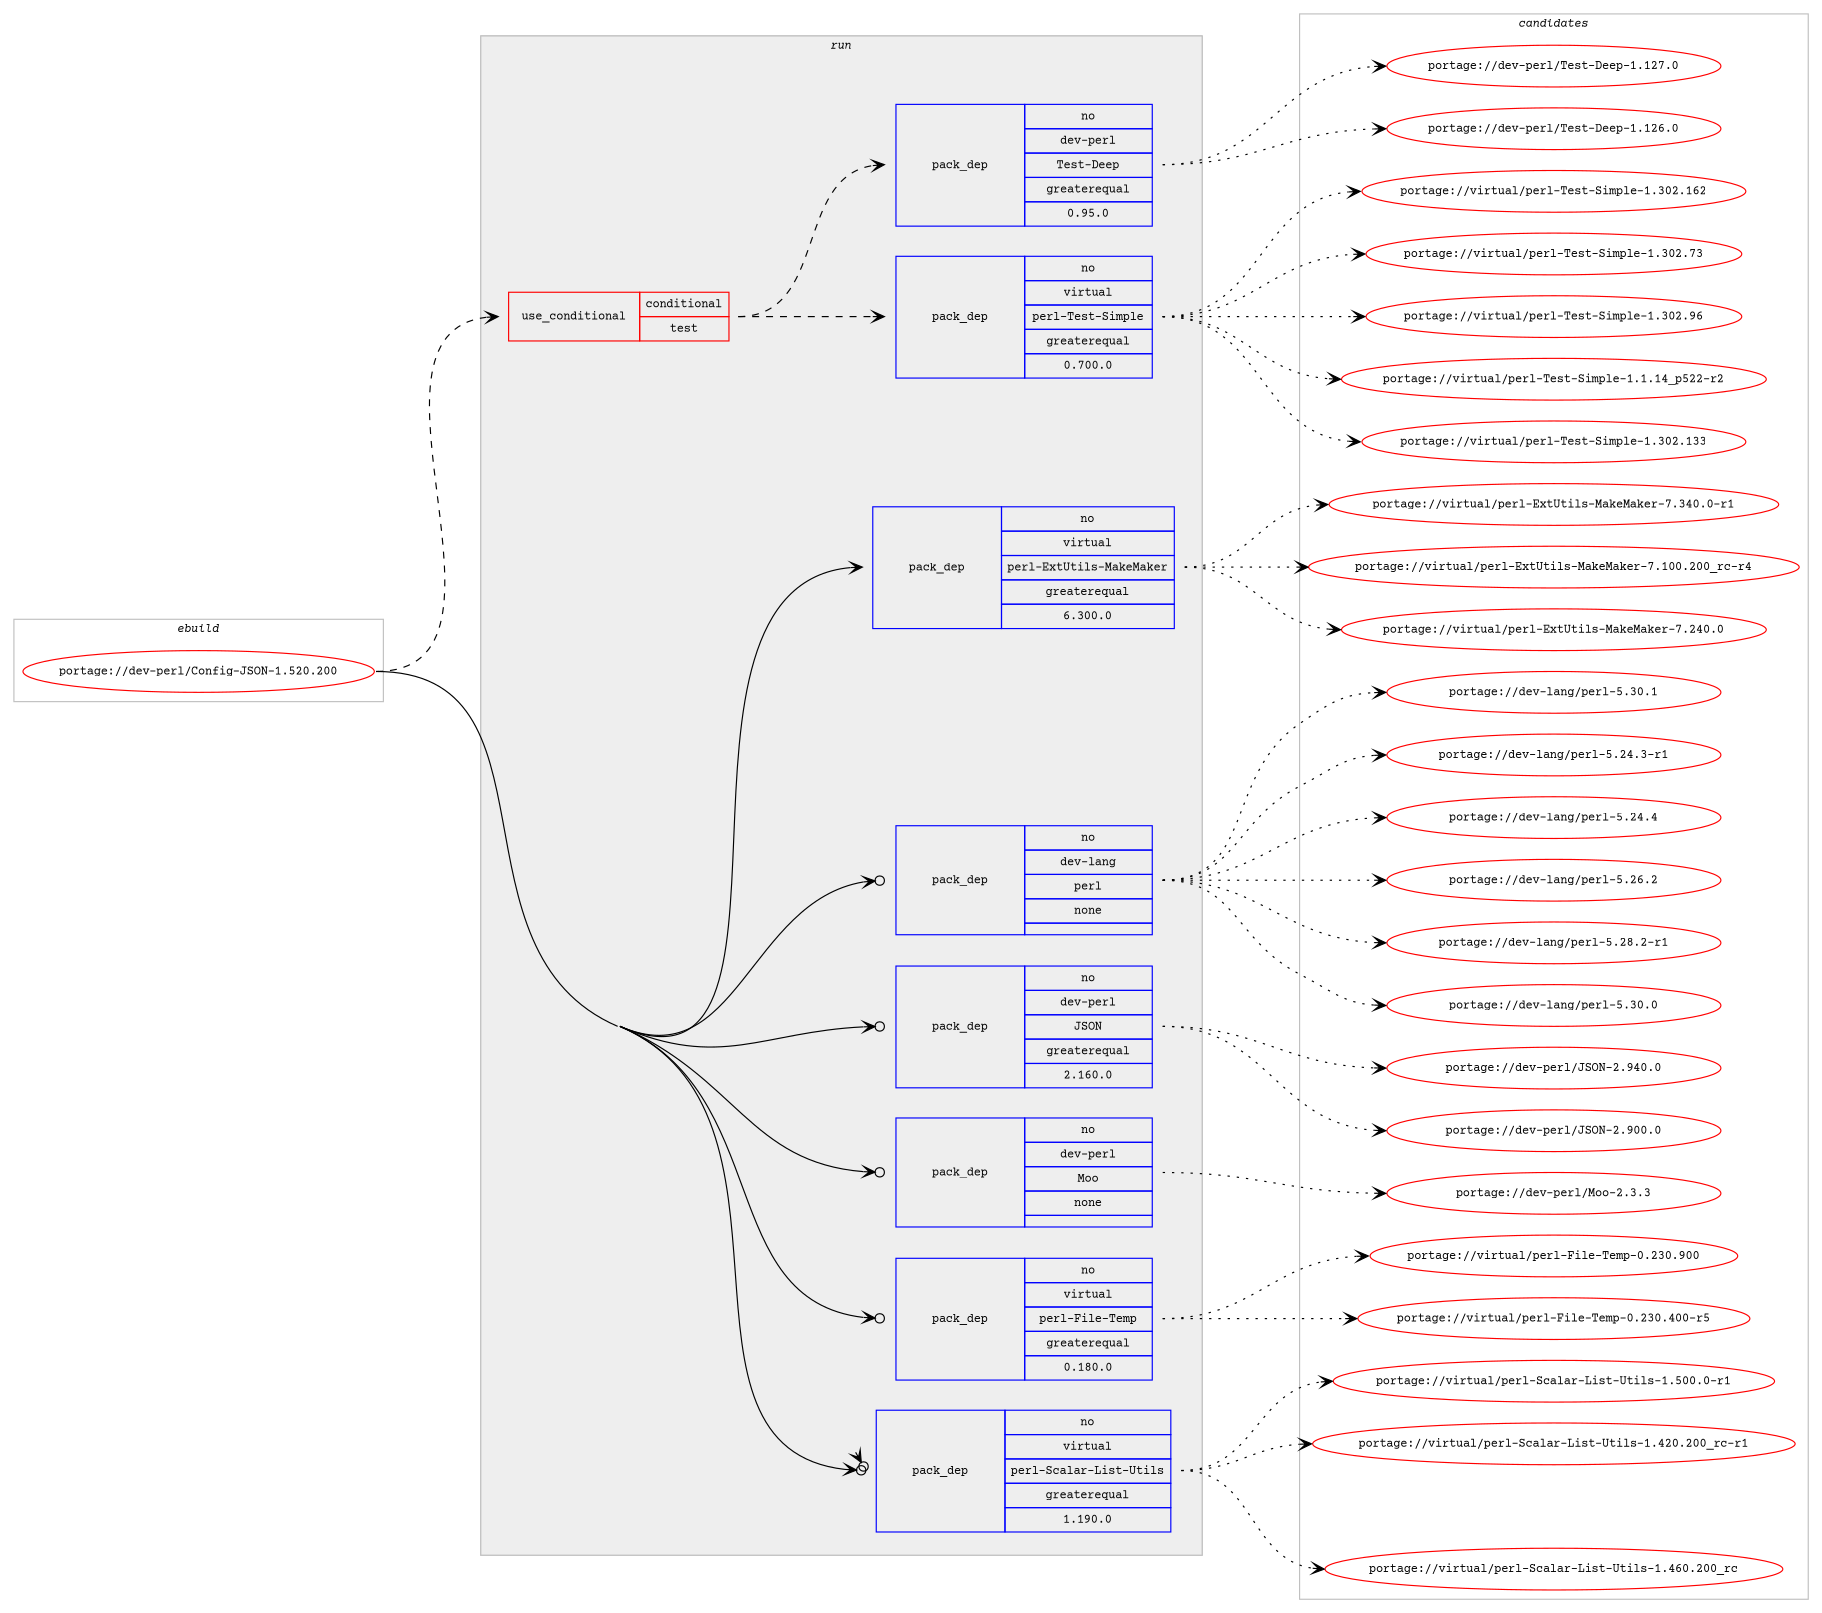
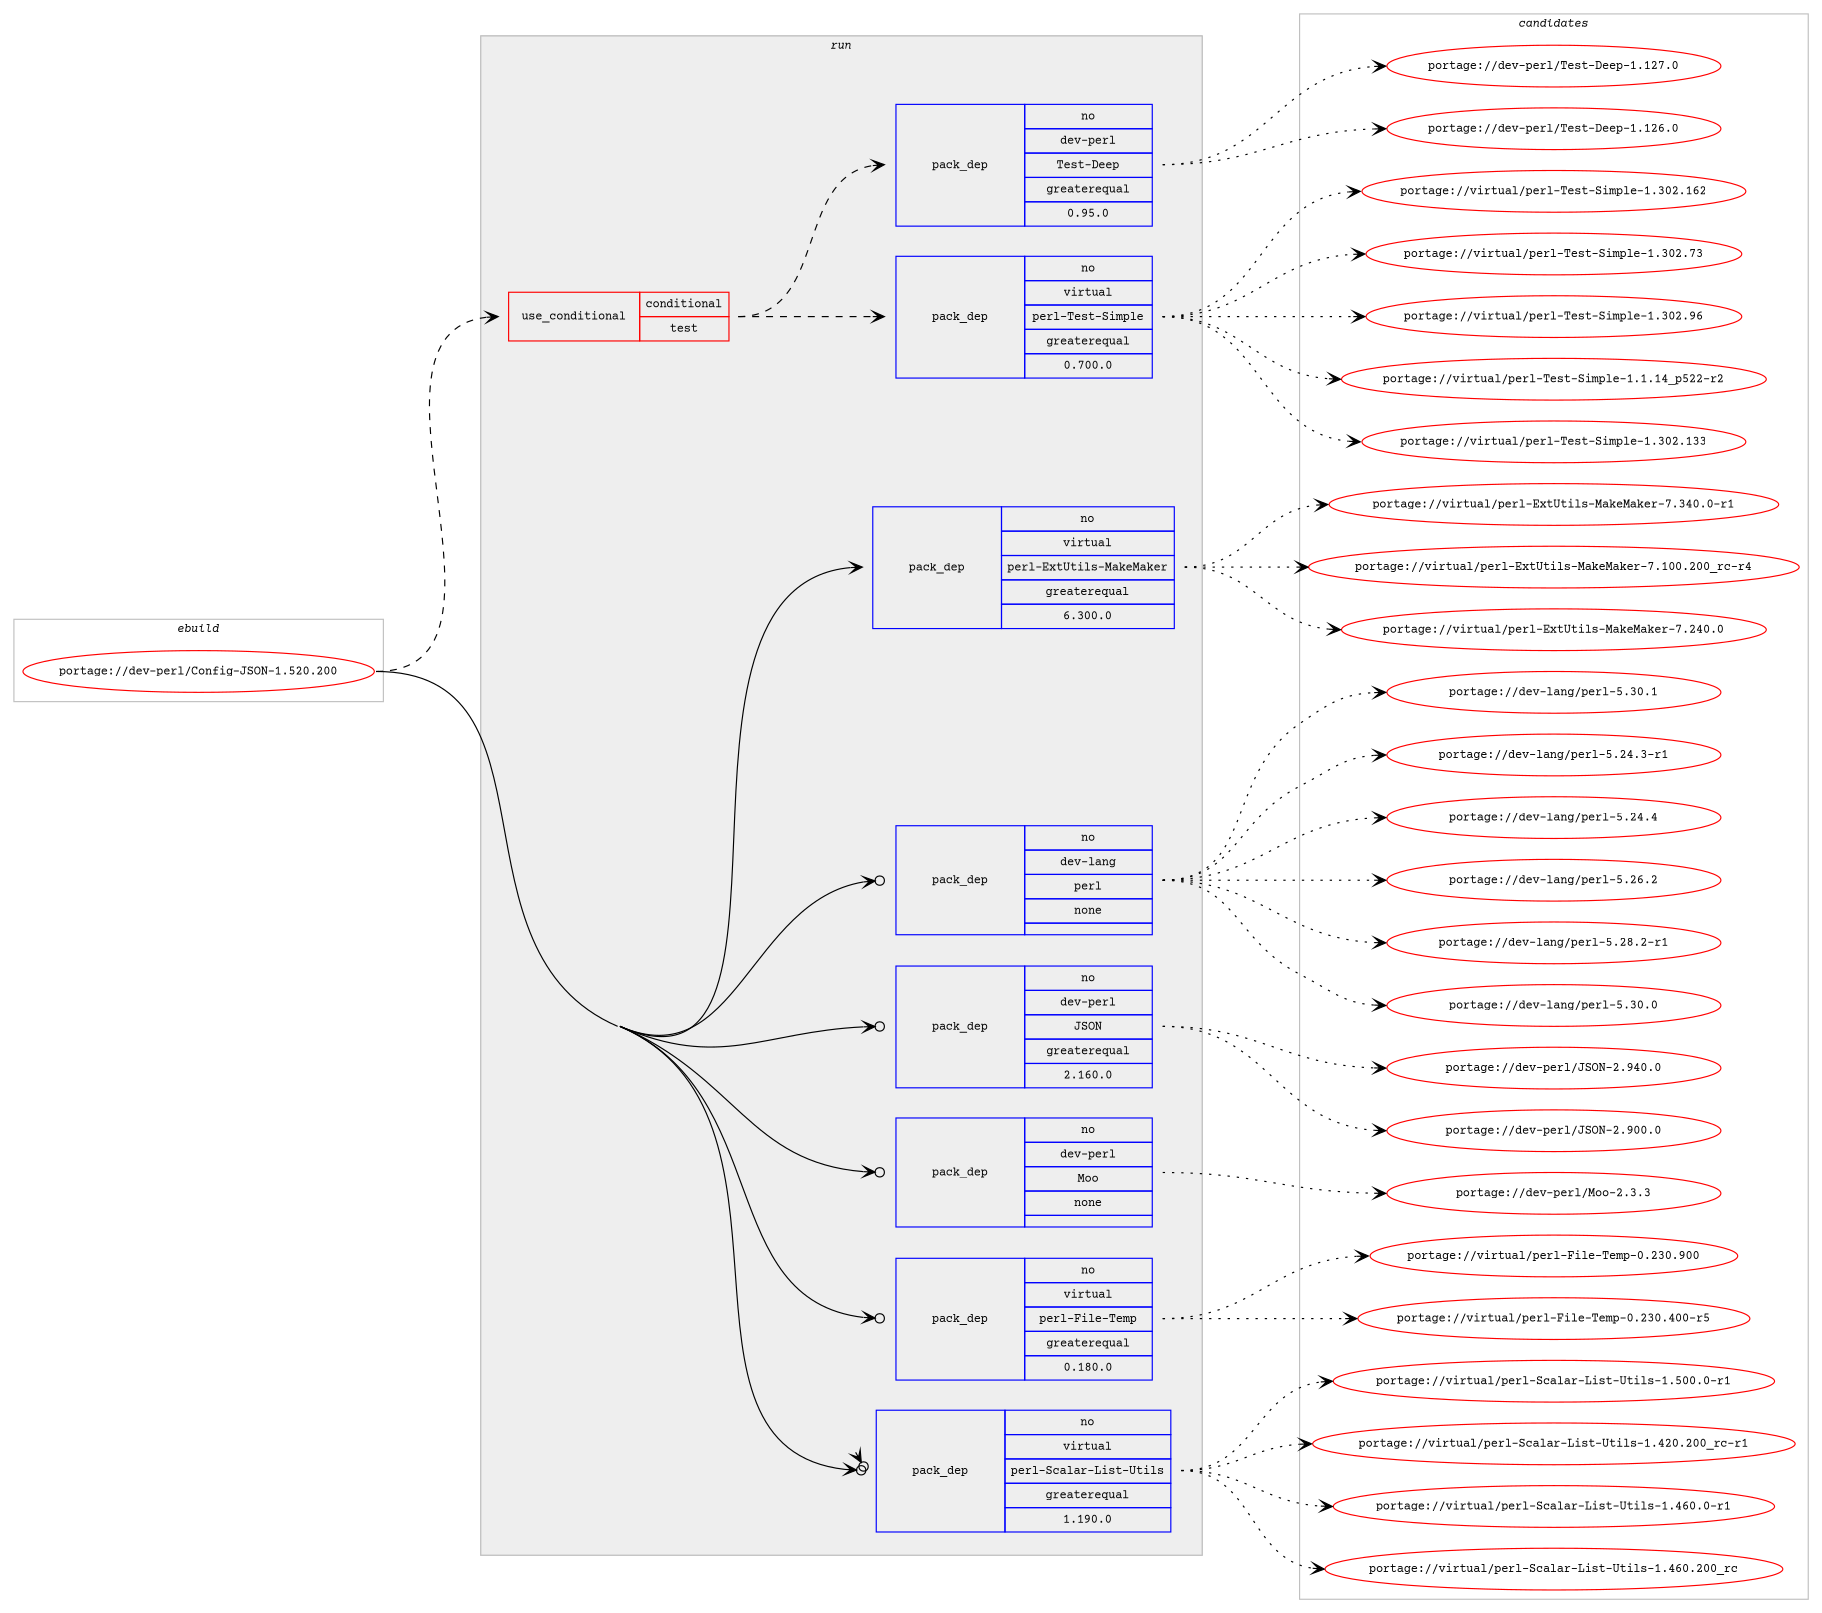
none -> (1554, 1506)
